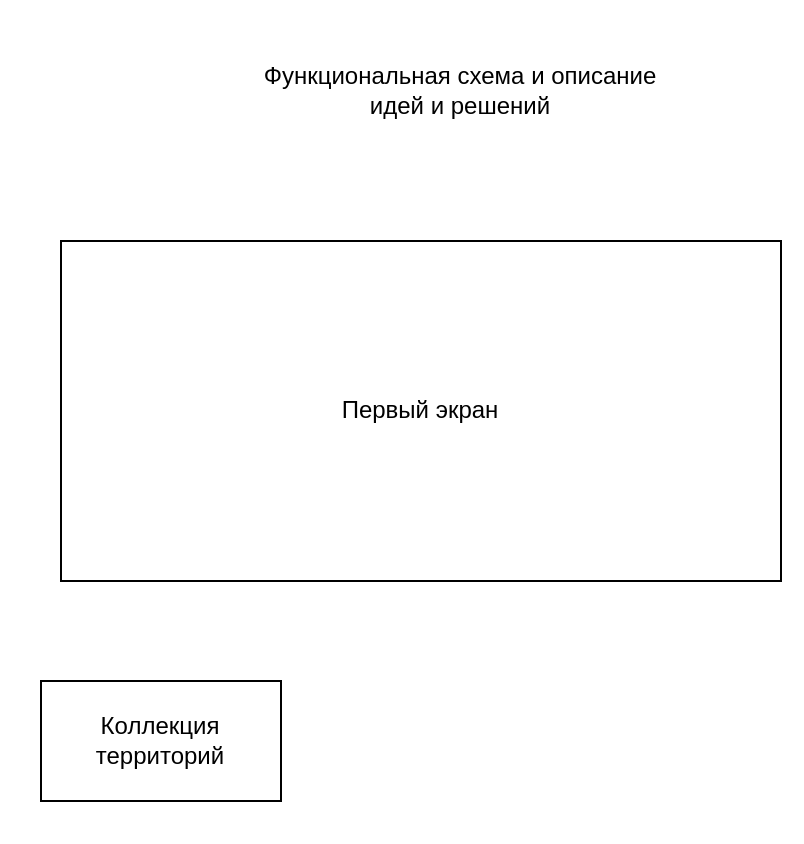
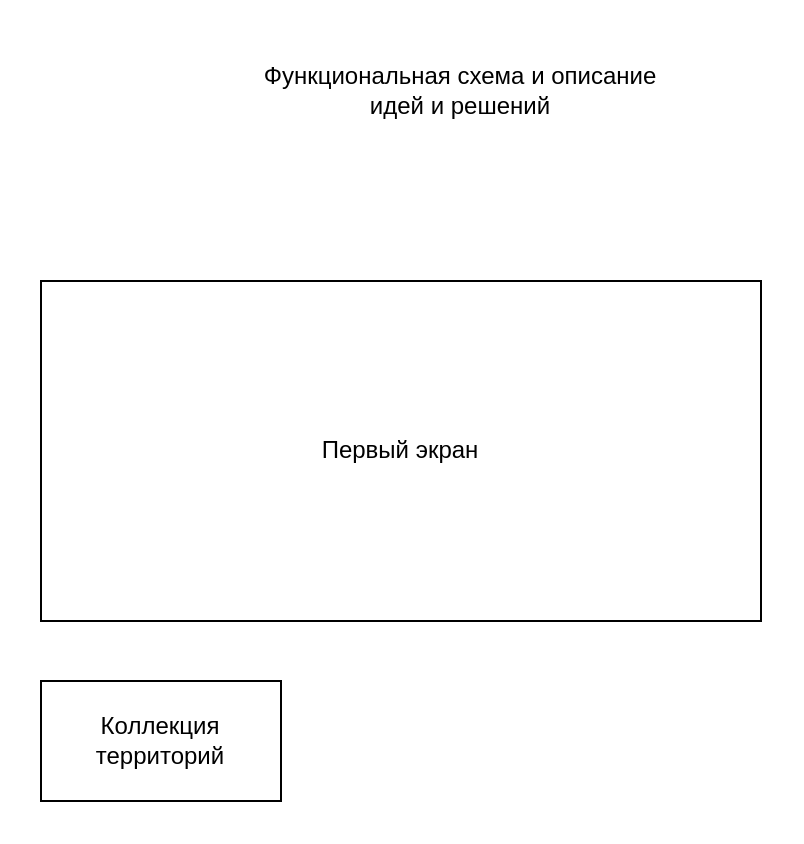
(421, 411) -> (401, 451)
